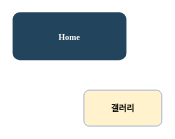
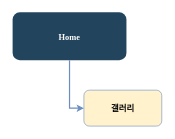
none -> (69, 88)
